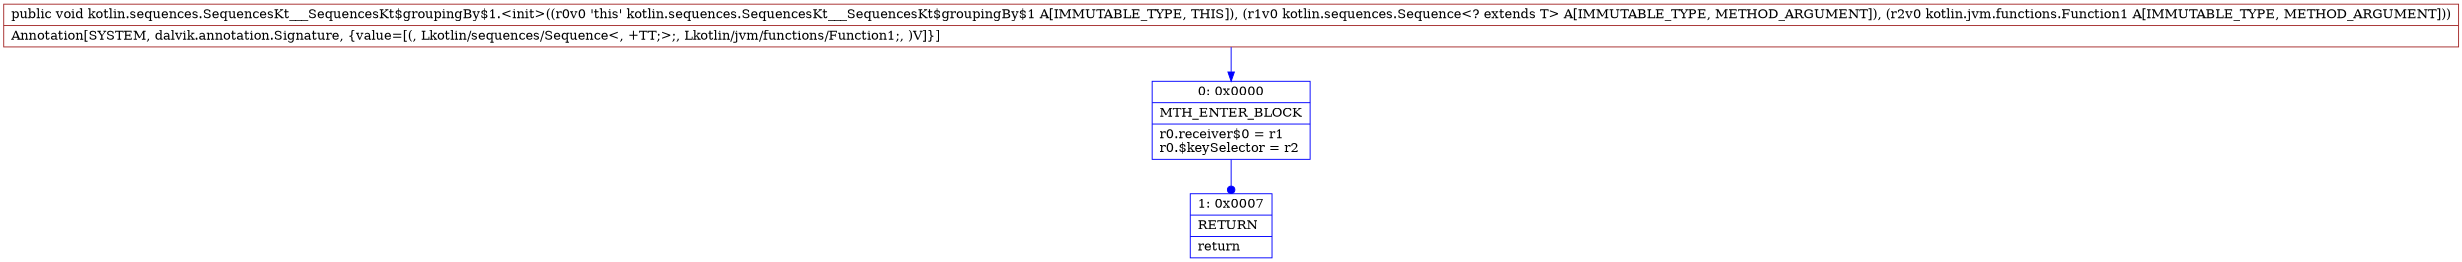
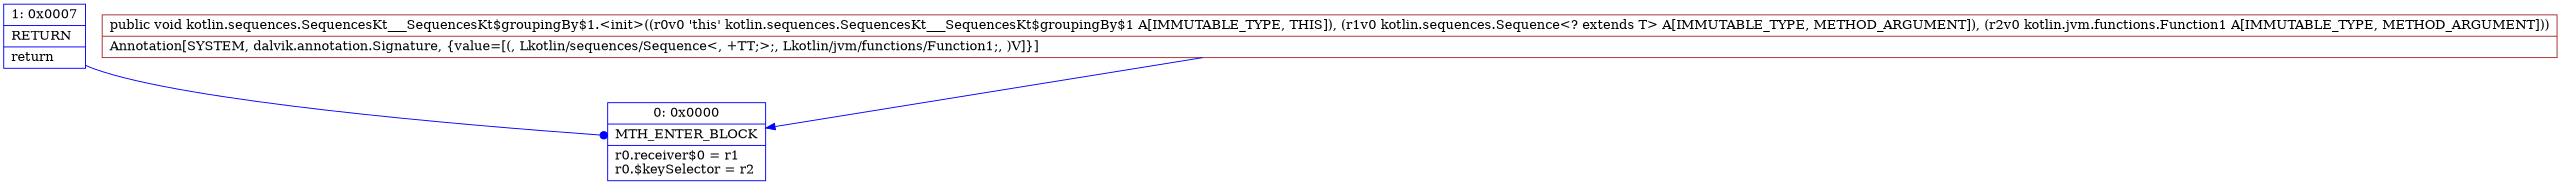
(1231, 173) -> (341, 112)
